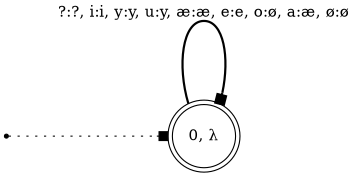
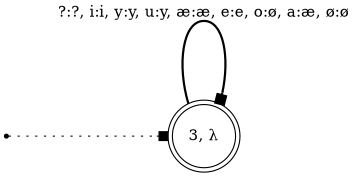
(204, 136) -> (204, 136)
